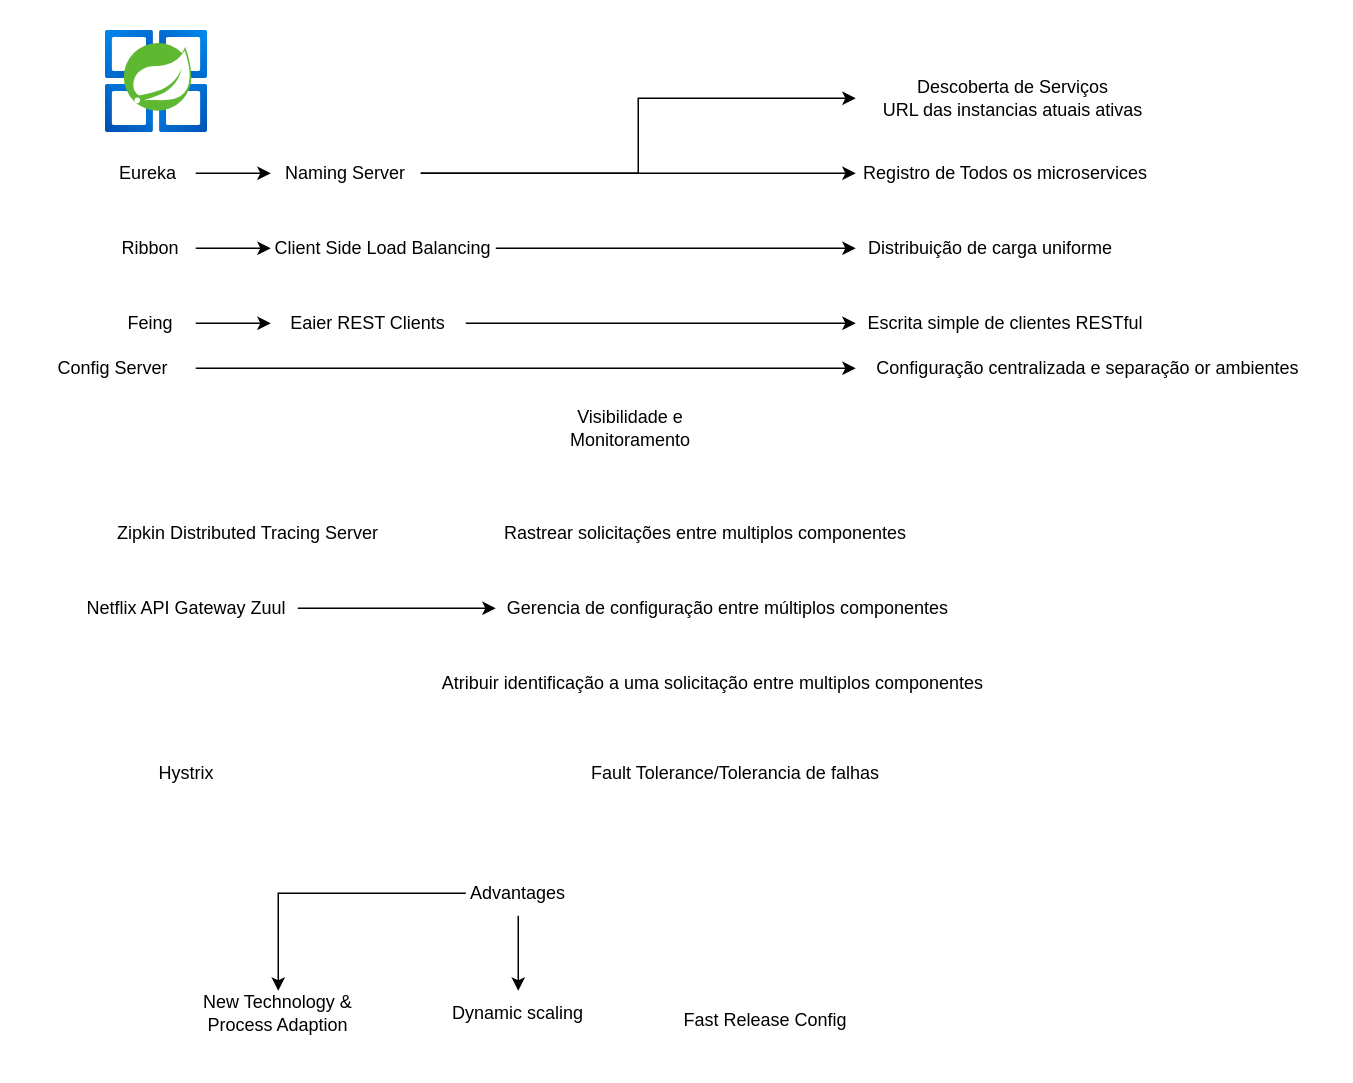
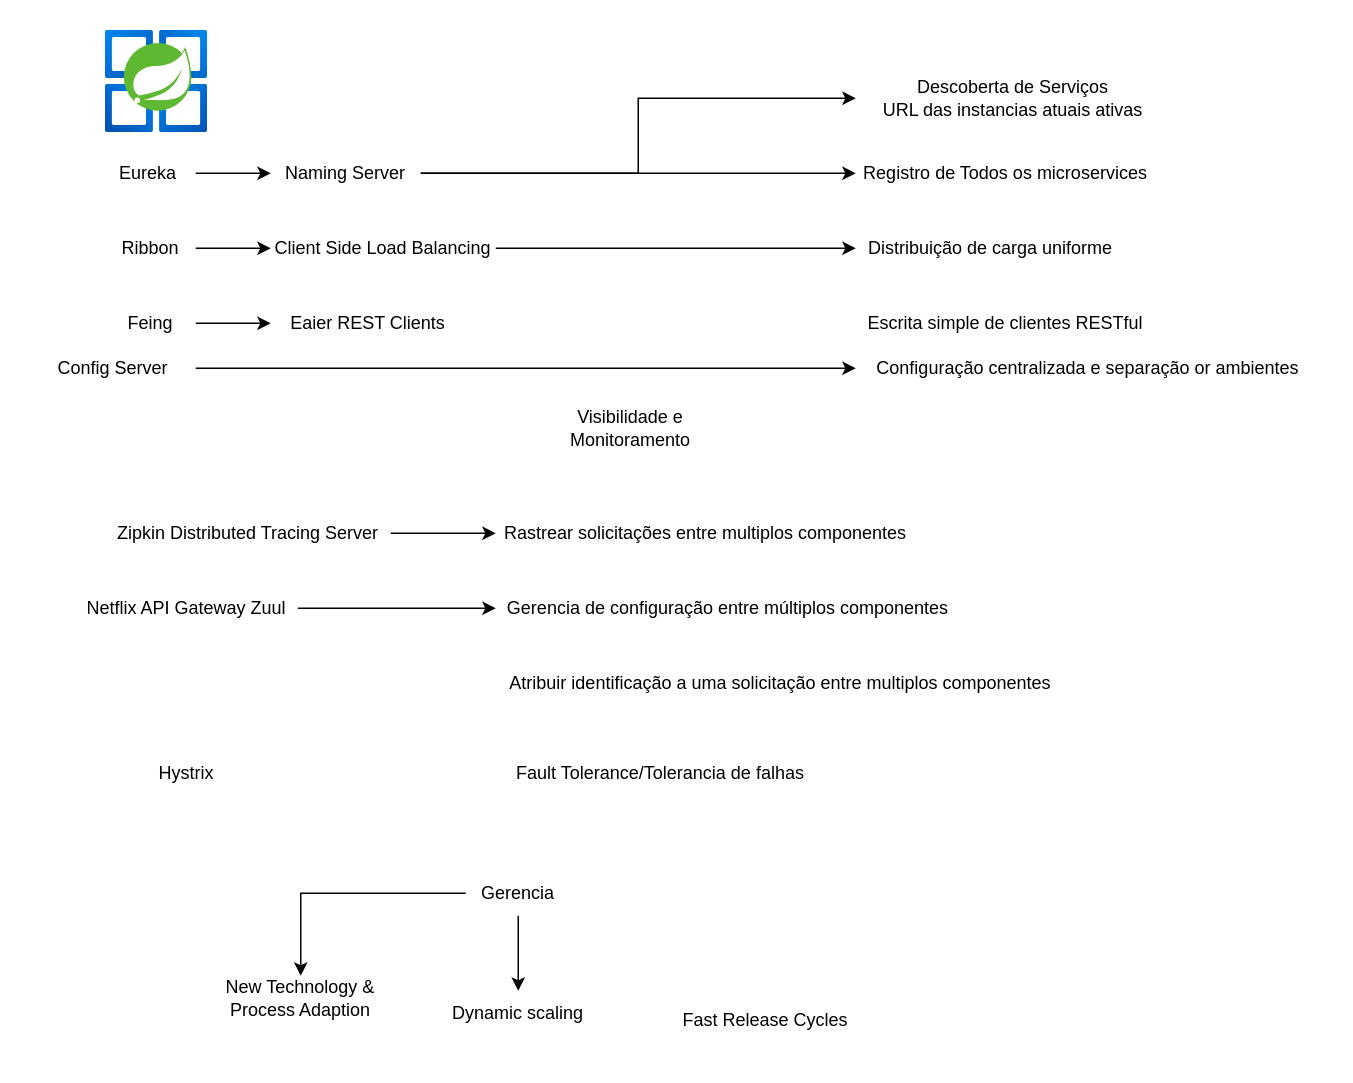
(656, 323) -> none
none -> (438, 533)
(713, 683) -> (781, 683)
(736, 773) -> (661, 773)
(518, 893) -> (518, 893)
(278, 1013) -> (301, 998)
(766, 1021) -> (766, 1021)
